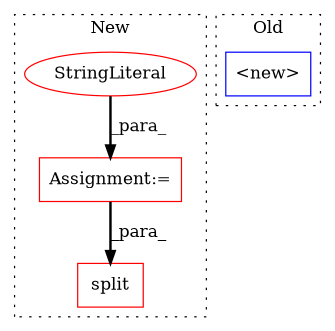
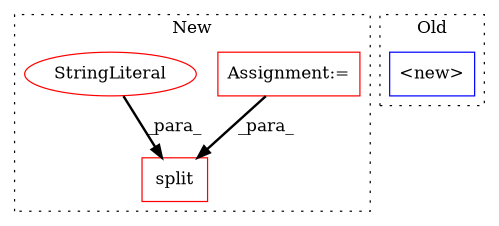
(110, 121) -> (139, 122)
